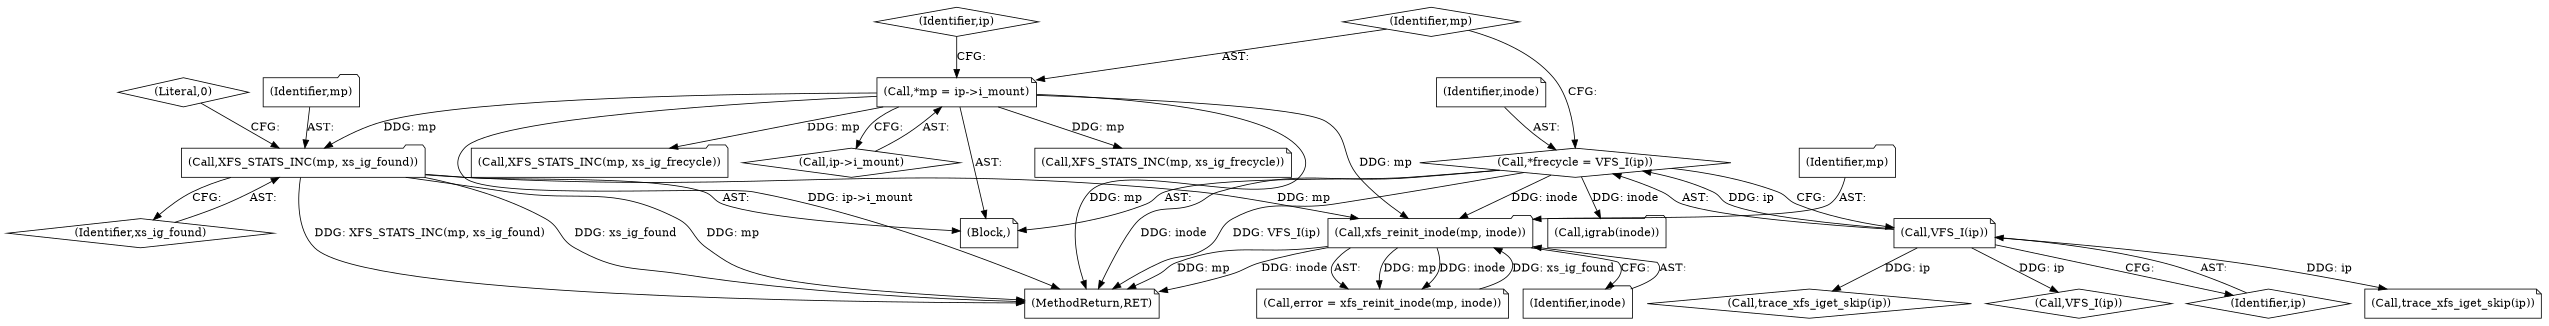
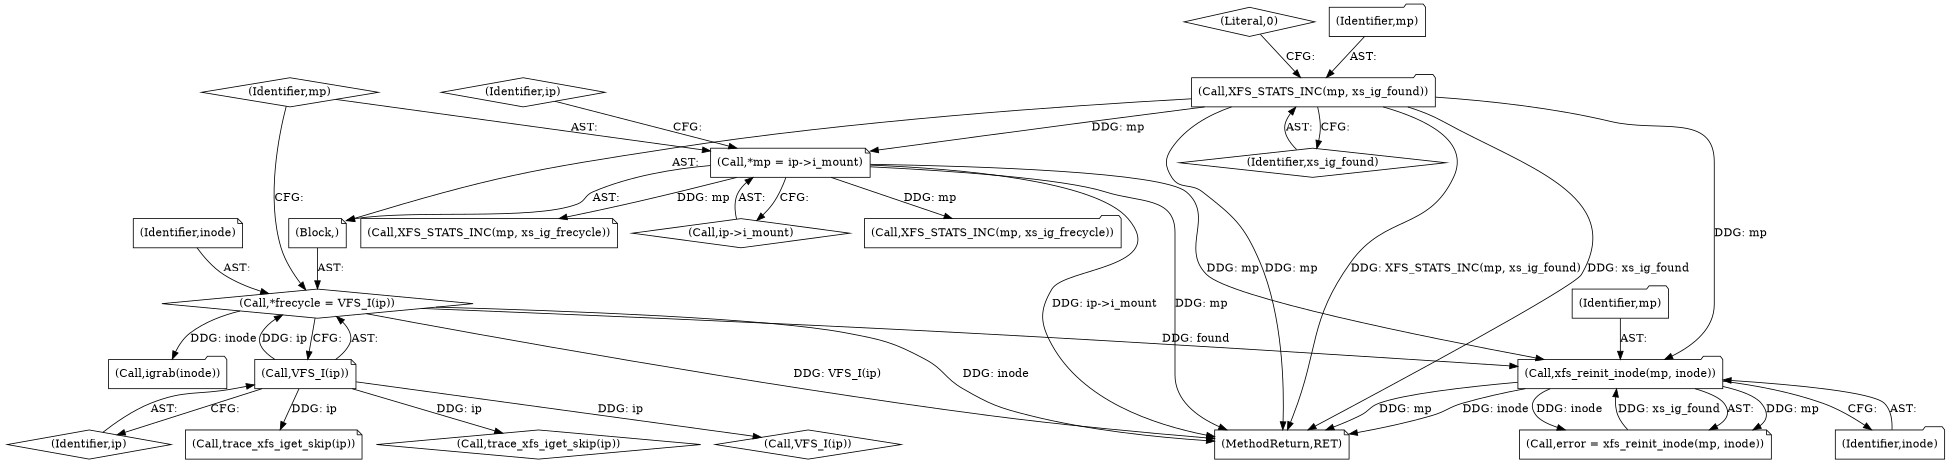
(601, 99) -> (1042, 128)
(1235, 182) -> (318, 264)
(1545, 198) -> (1196, 339)
